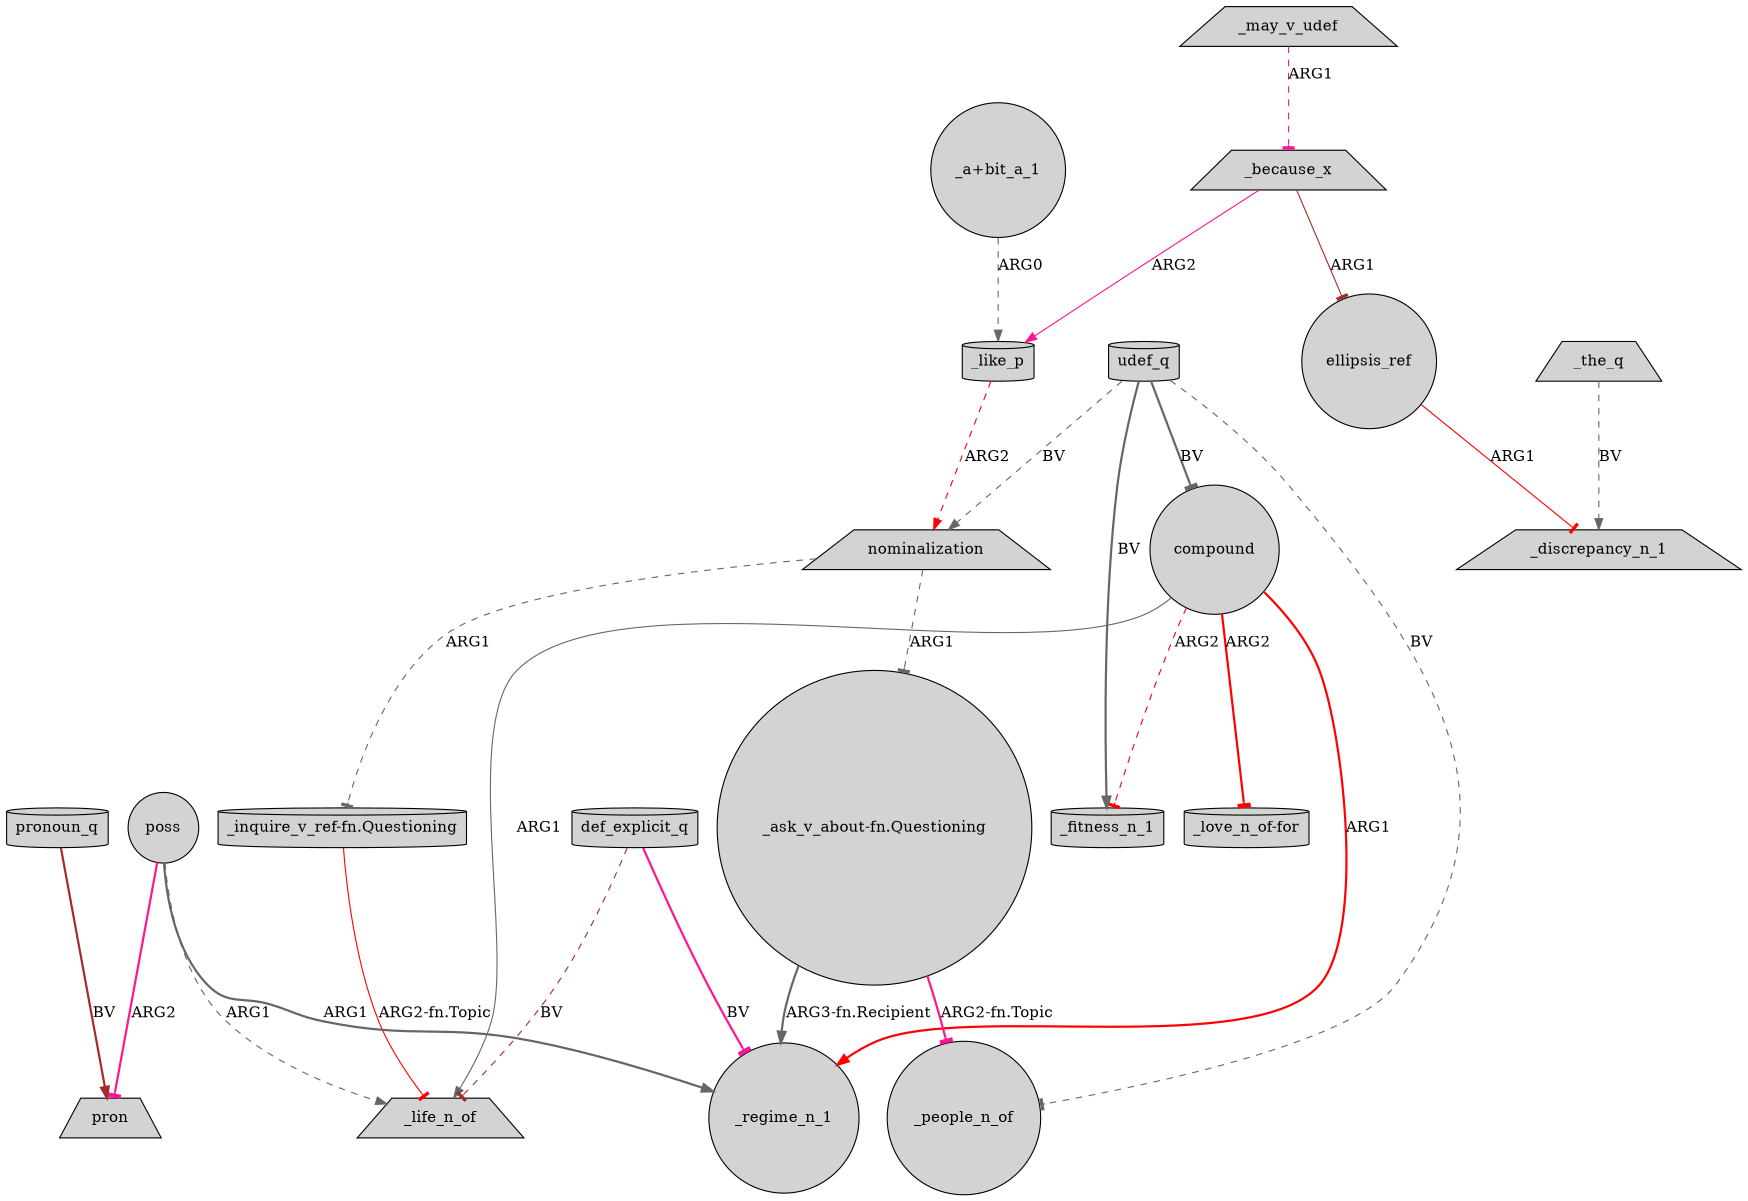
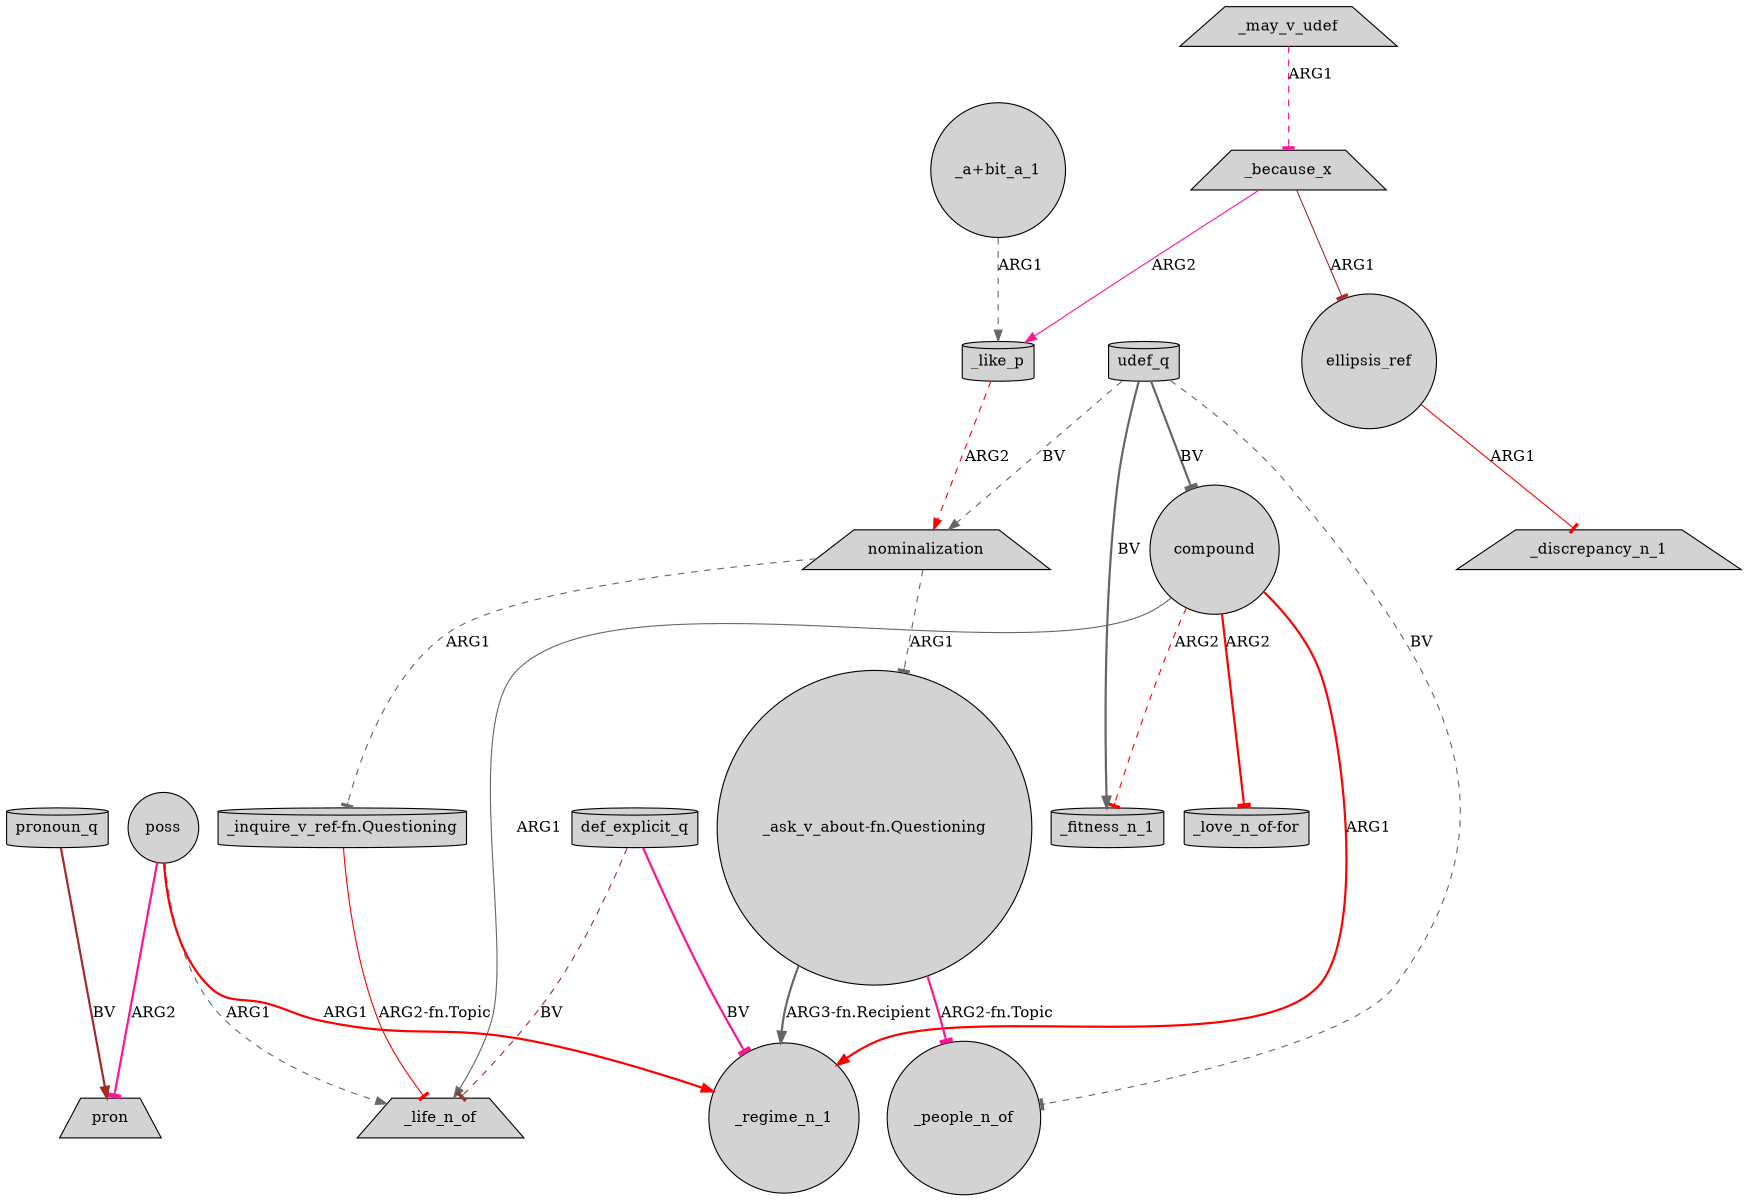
(1021, 266) -> (1021, 266)
(1599, 361) -> none
(373, 1029) -> (373, 1029)
